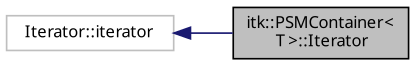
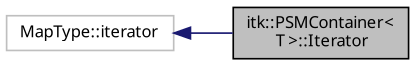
(90, 33) -> (90, 33)
